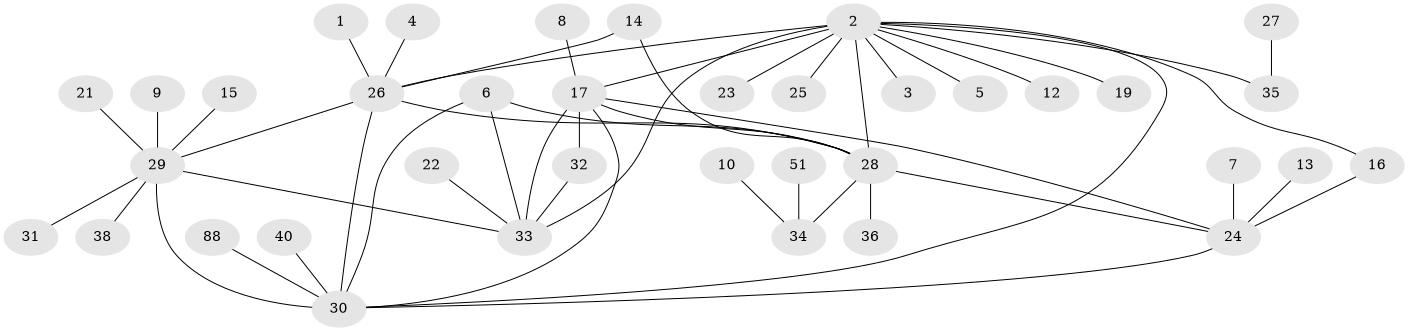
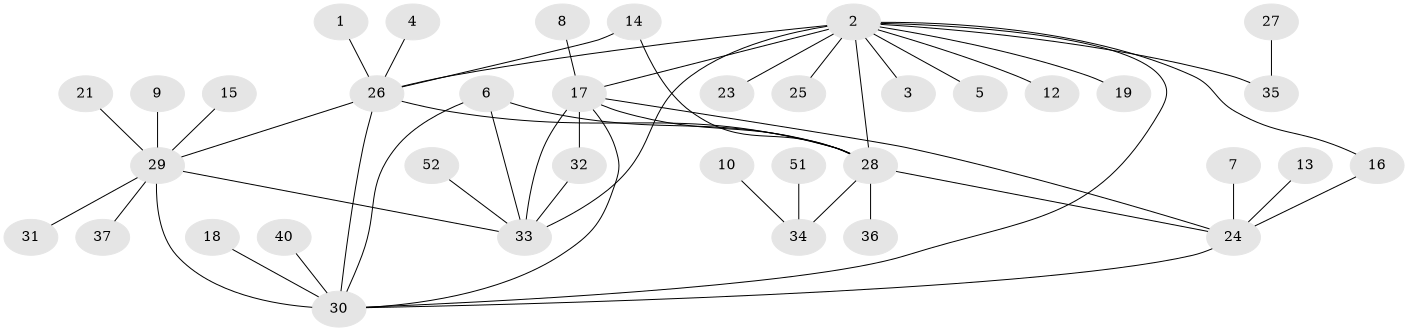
(432, 166) -> (432, 166)
(103, 237) -> (103, 237)
(212, 237) -> (212, 237)
